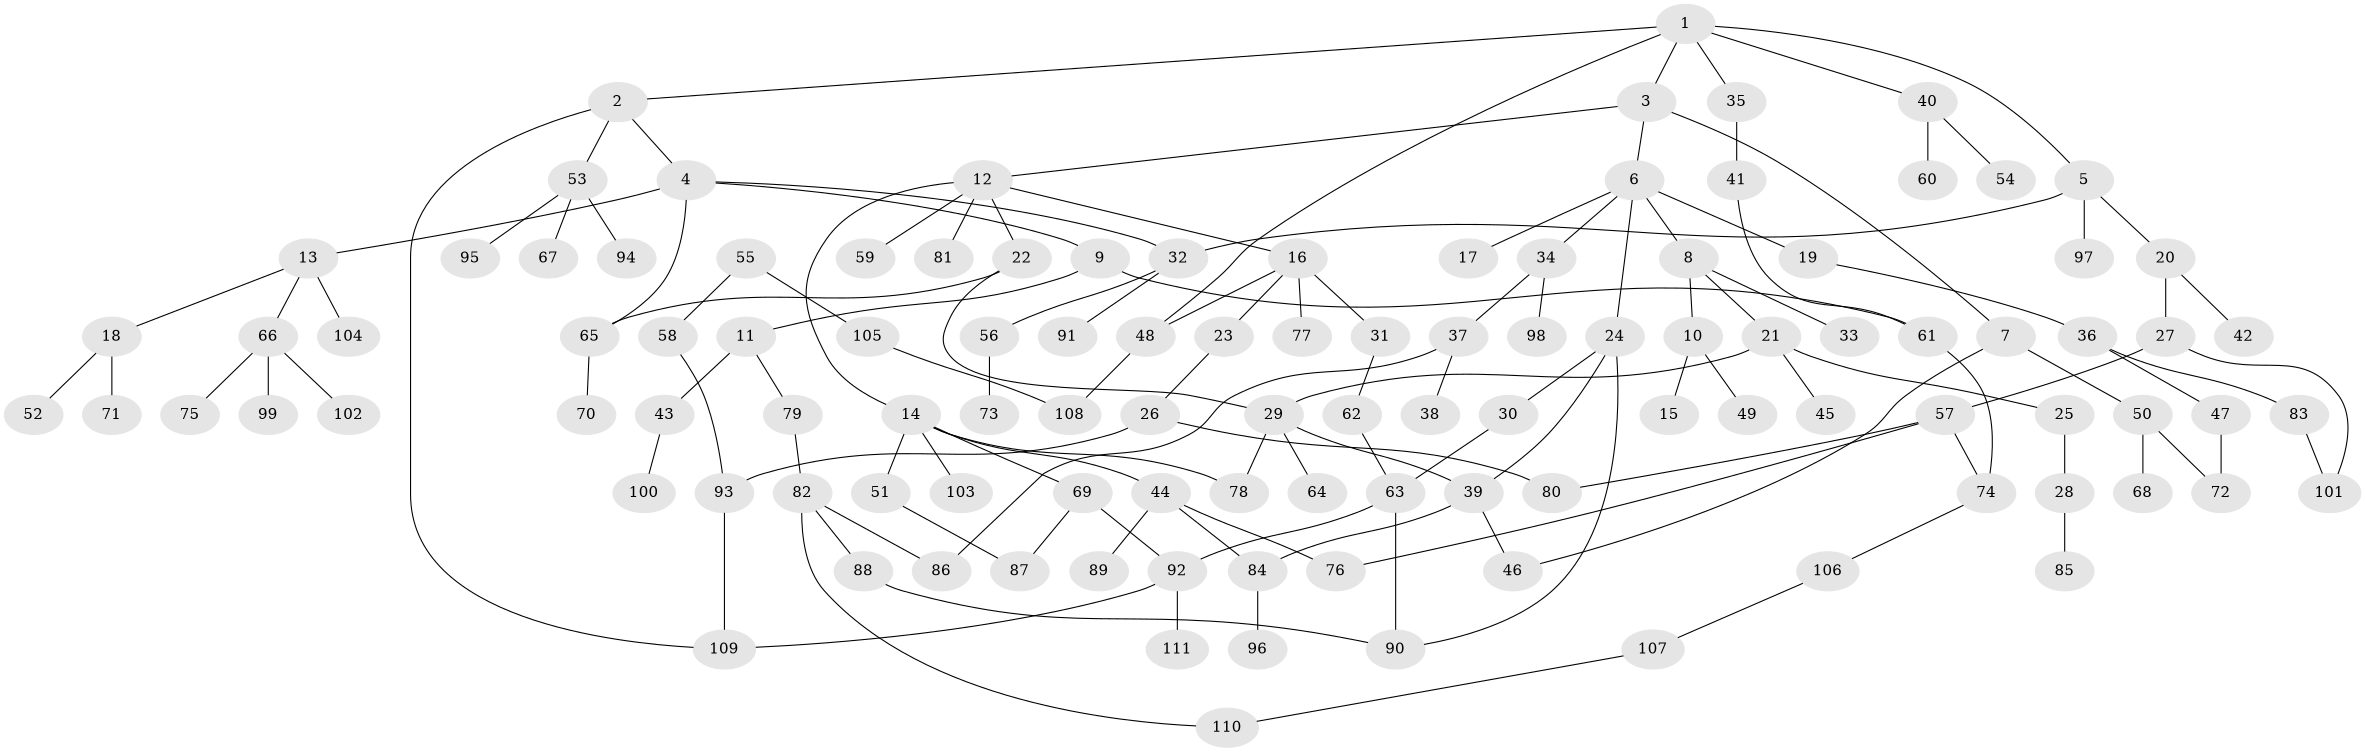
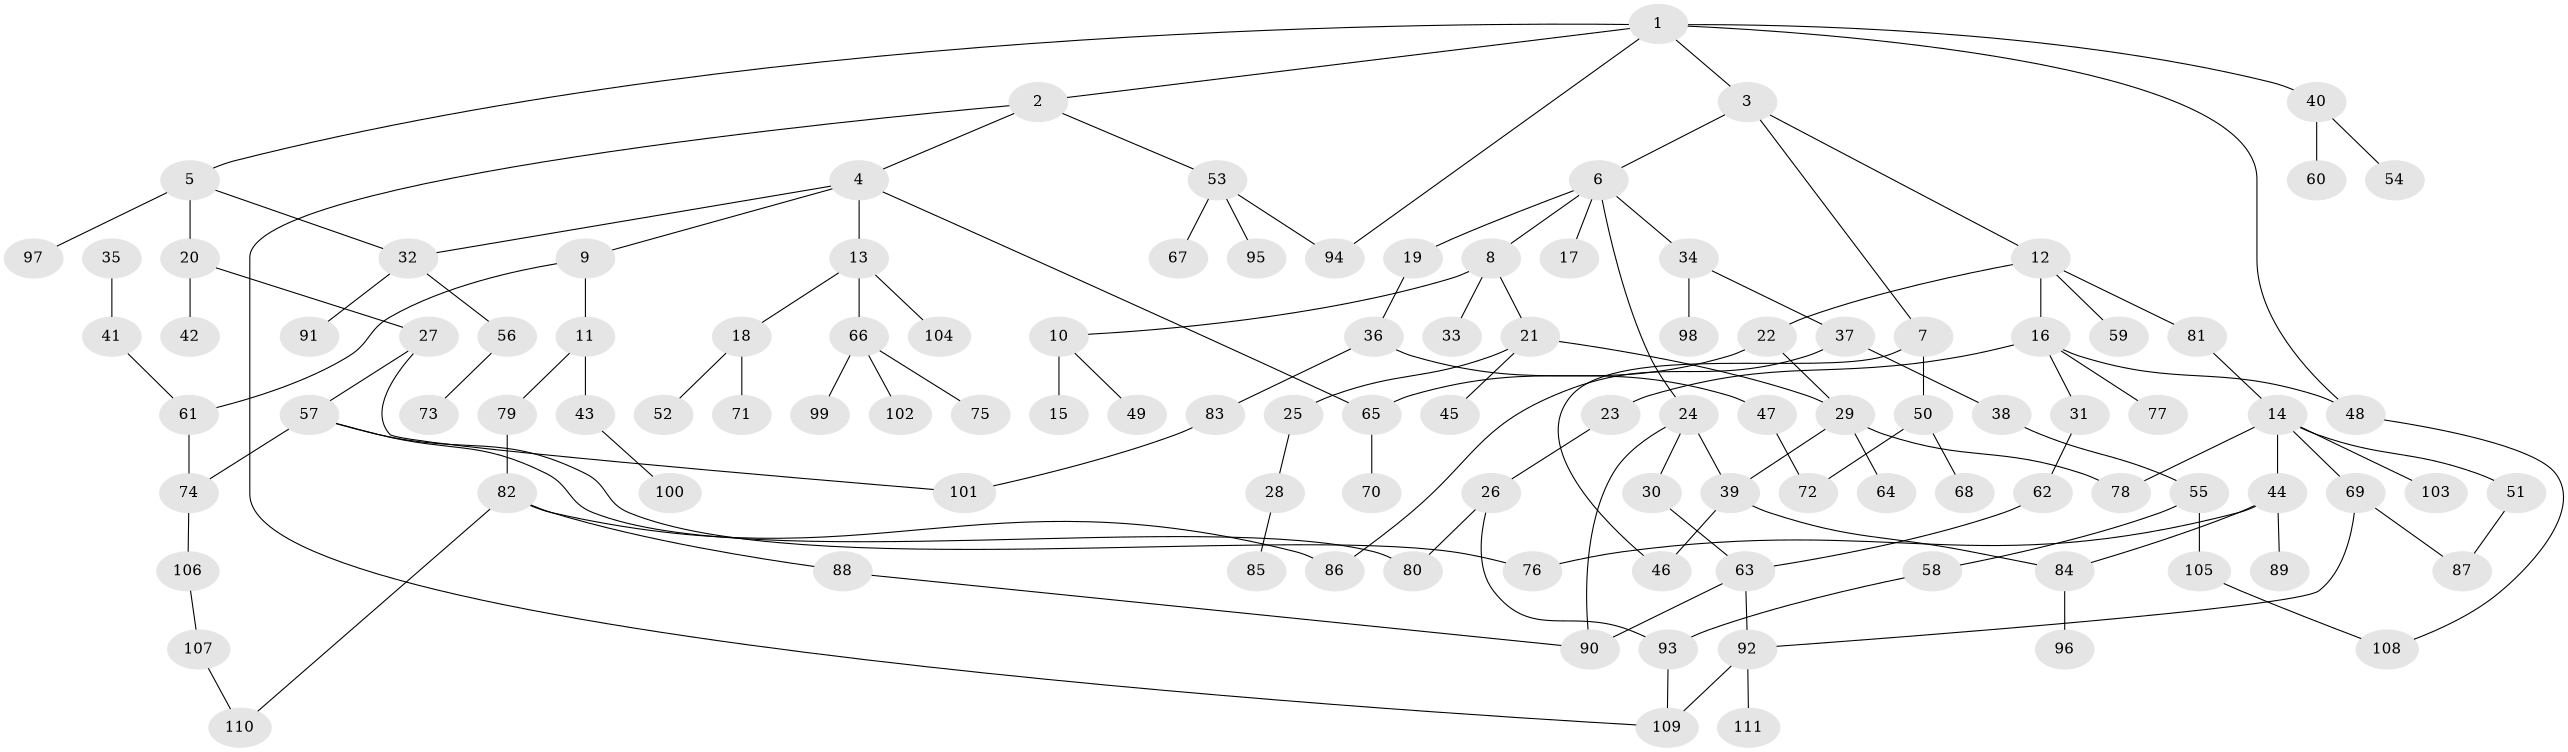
(1711, 63) -> (1497, 141)
(812, 265) -> (2233, 371)
none -> (2101, 454)
